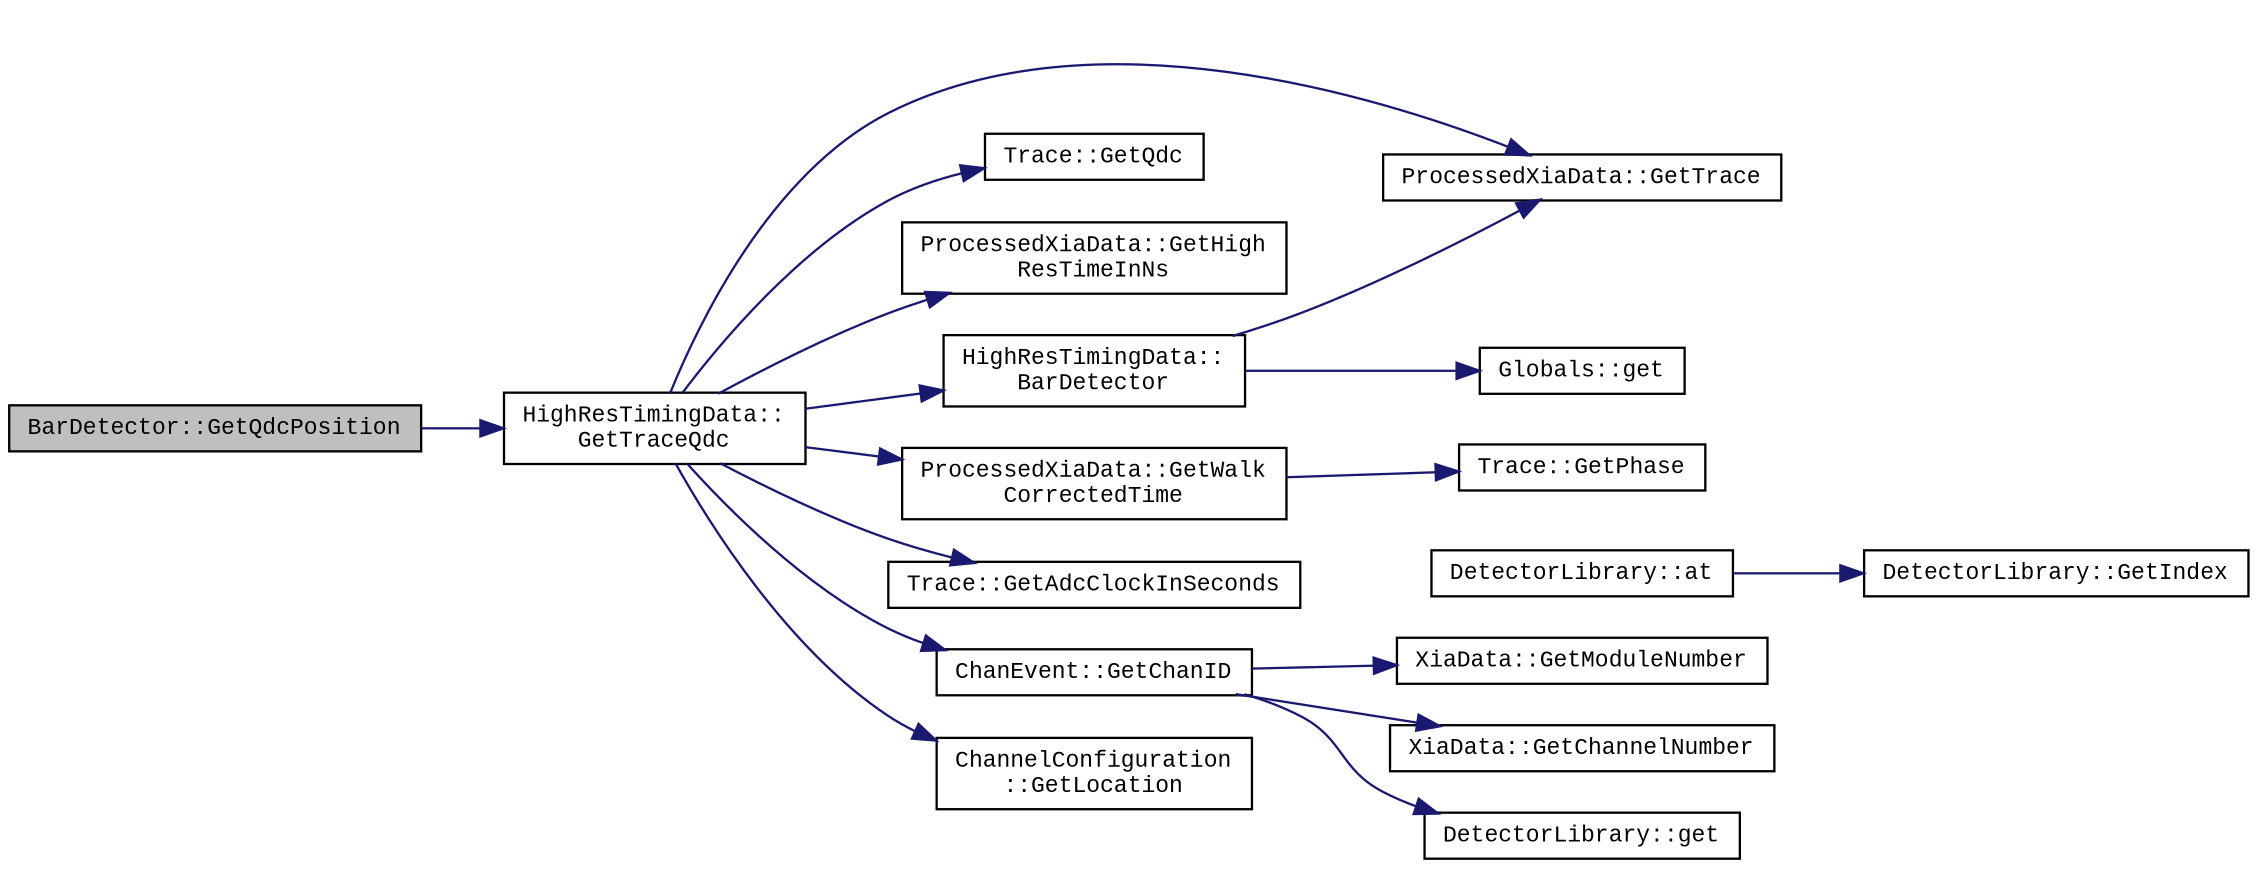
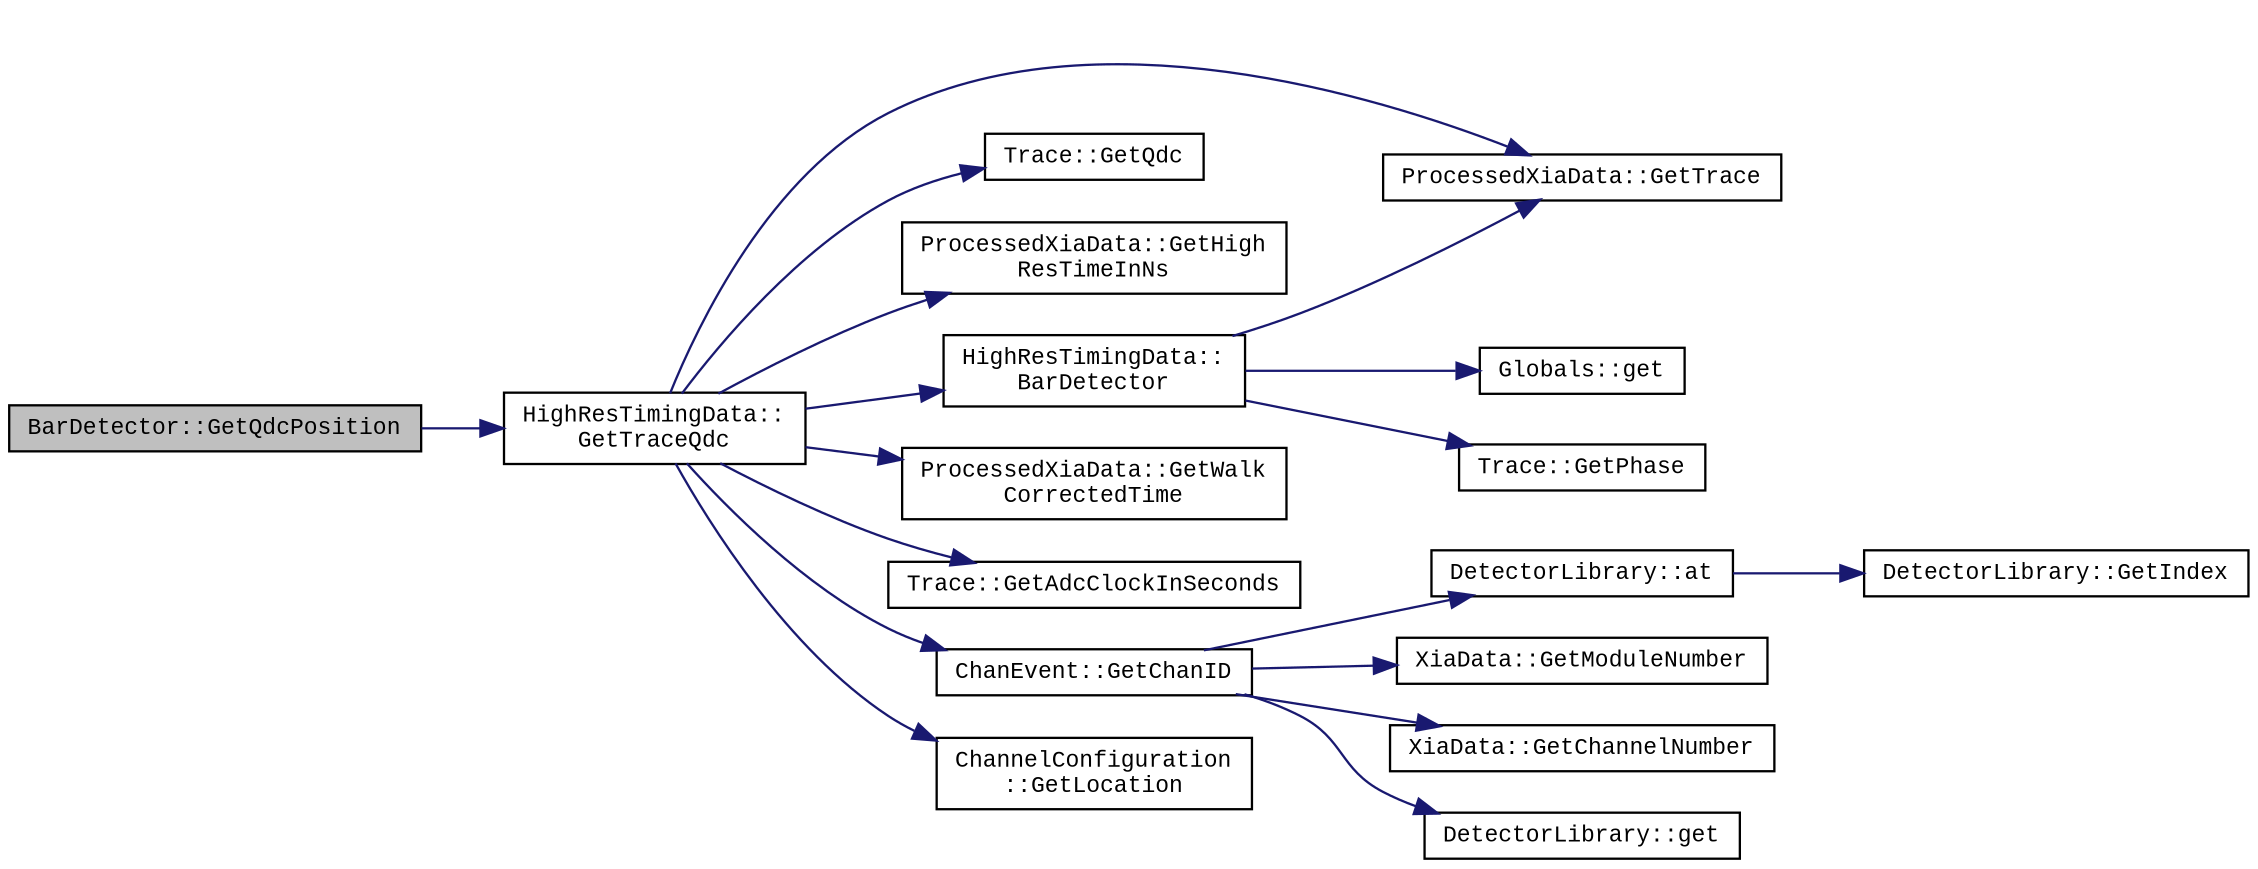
(1361, 475) -> (1346, 421)
none -> (1327, 625)
